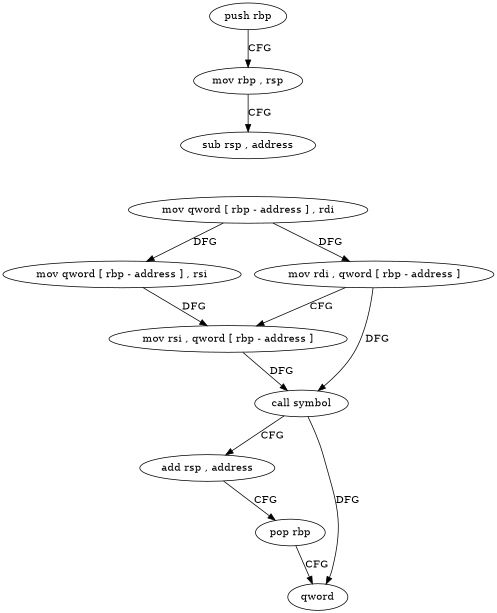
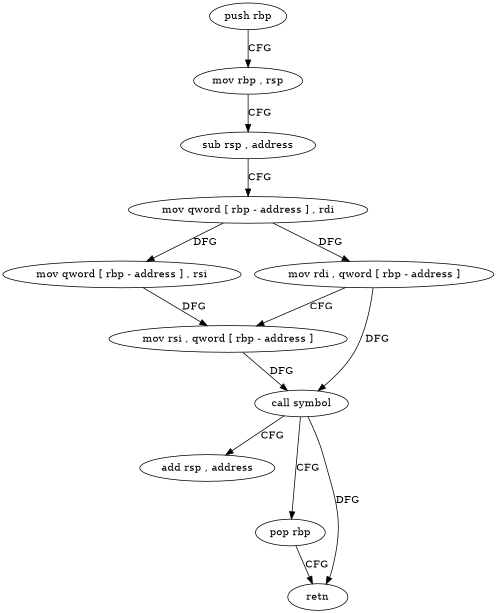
none -> (248, 174)
(246, 498) -> (296, 464)
(318, 597) -> (318, 597)
